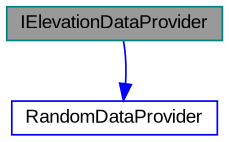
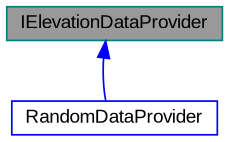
(126, 62) -> (103, 79)
